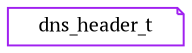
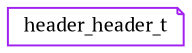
(96, 27) -> (96, 27)
